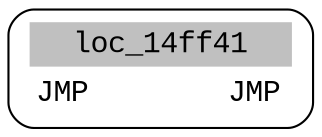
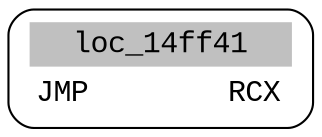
(159, 92) -> (159, 92)
